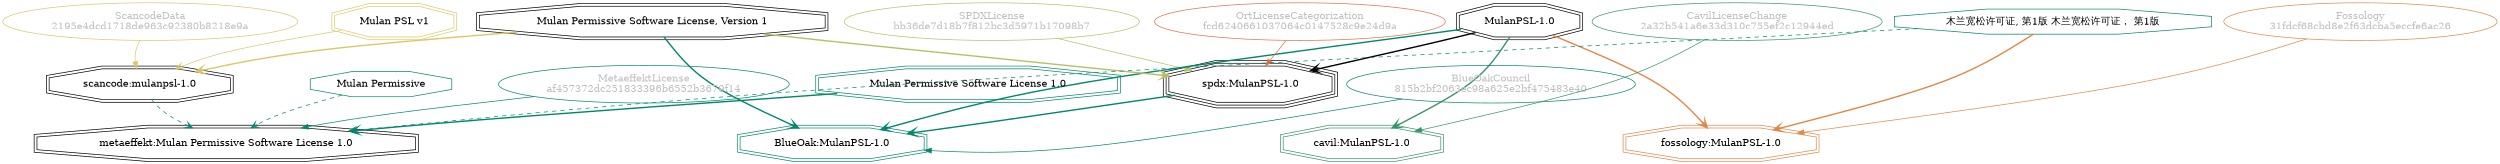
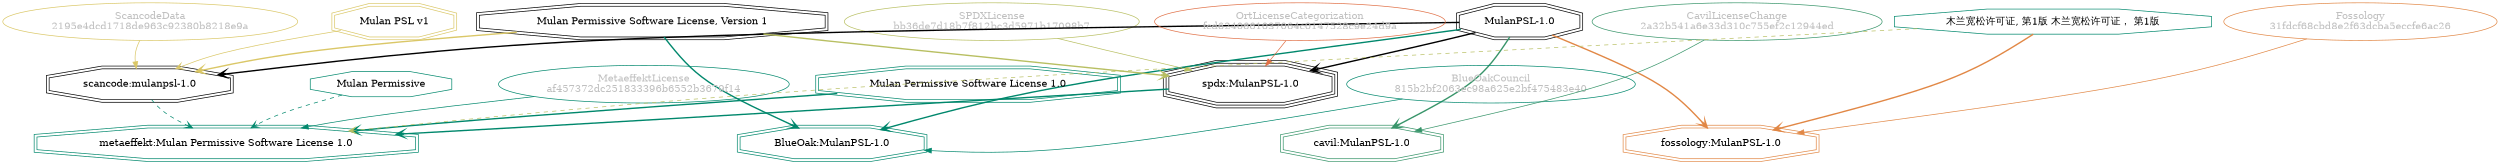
none -> (842, 32)
(1058, 75) -> (1058, 75)
(1045, 114) -> (786, 112)
(226, 143) -> (226, 143)
